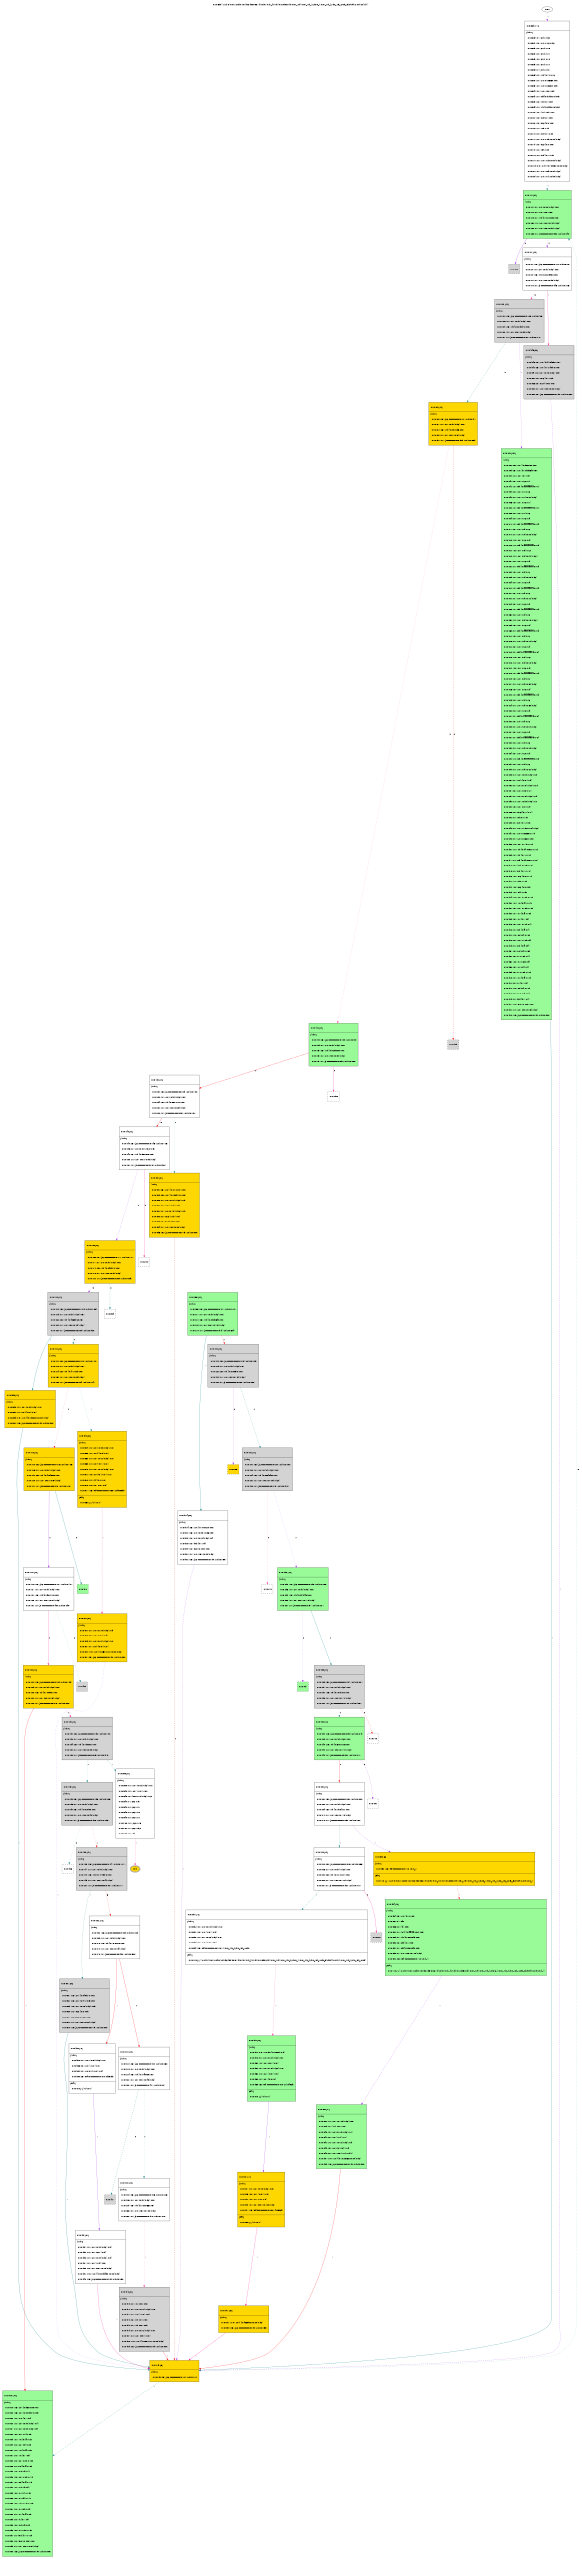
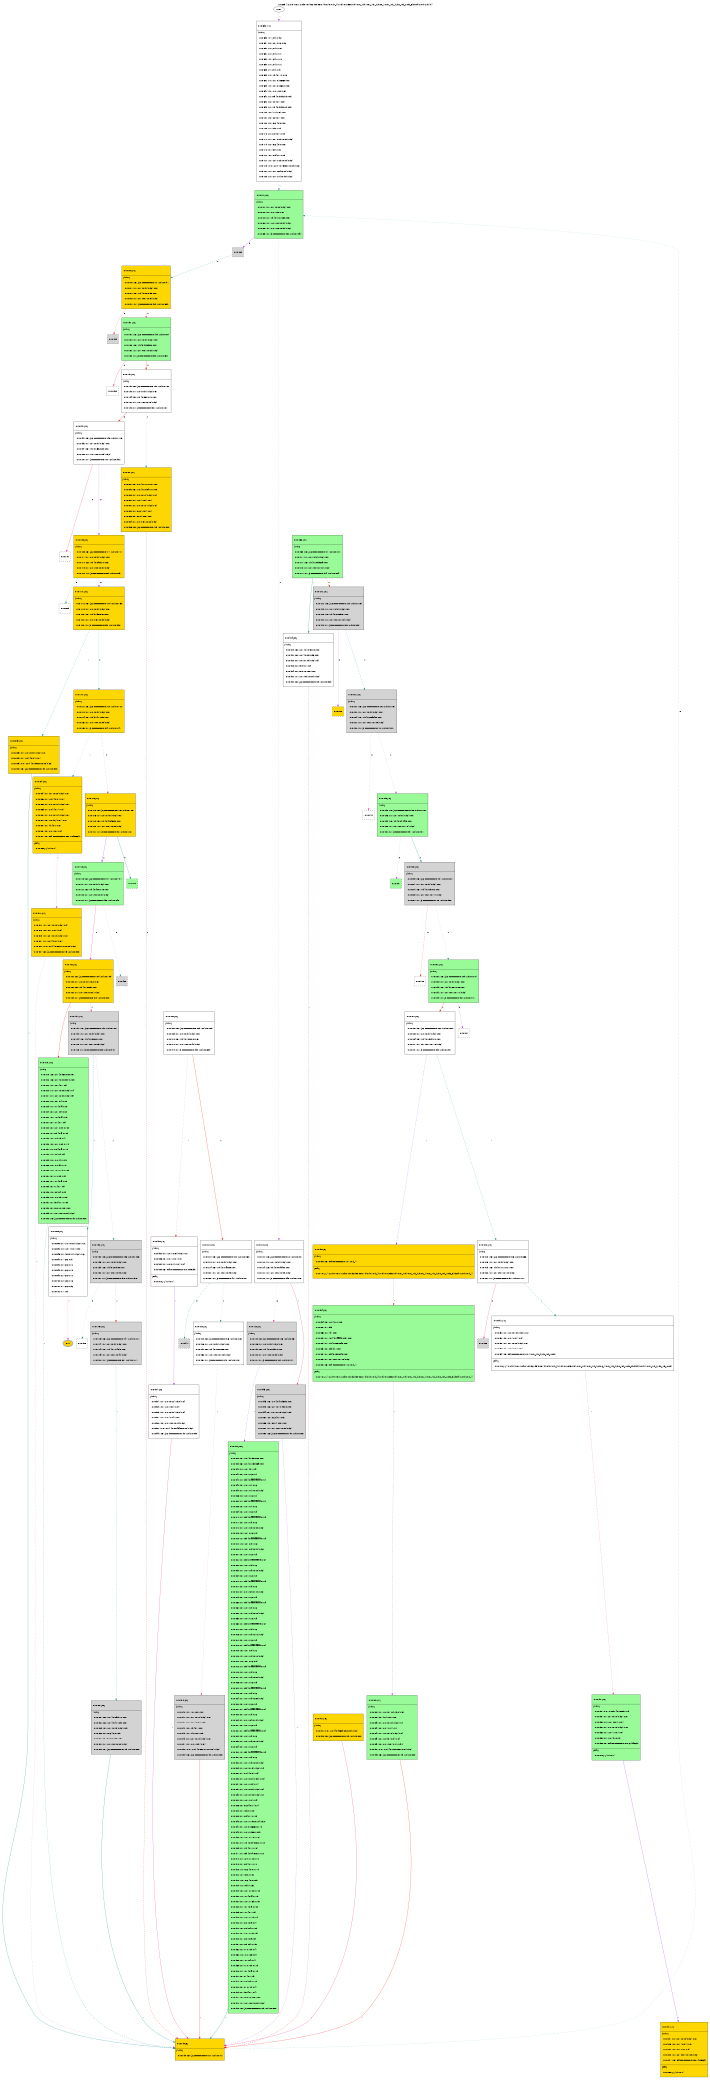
(487, 372) -> (202, 266)
(73, 1314) -> (99, 608)
(39, 1361) -> (66, 682)
(49, 1589) -> (98, 884)
(108, 1902) -> none
(181, 1961) -> (308, 1392)
(115, 2001) -> (182, 1145)
(252, 2266) -> none
(107, 2418) -> (44, 1668)
